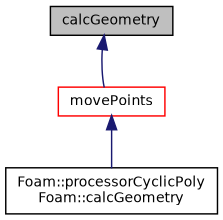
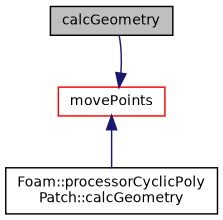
(102, 69) -> (121, 54)
(112, 191) -> (112, 191)
